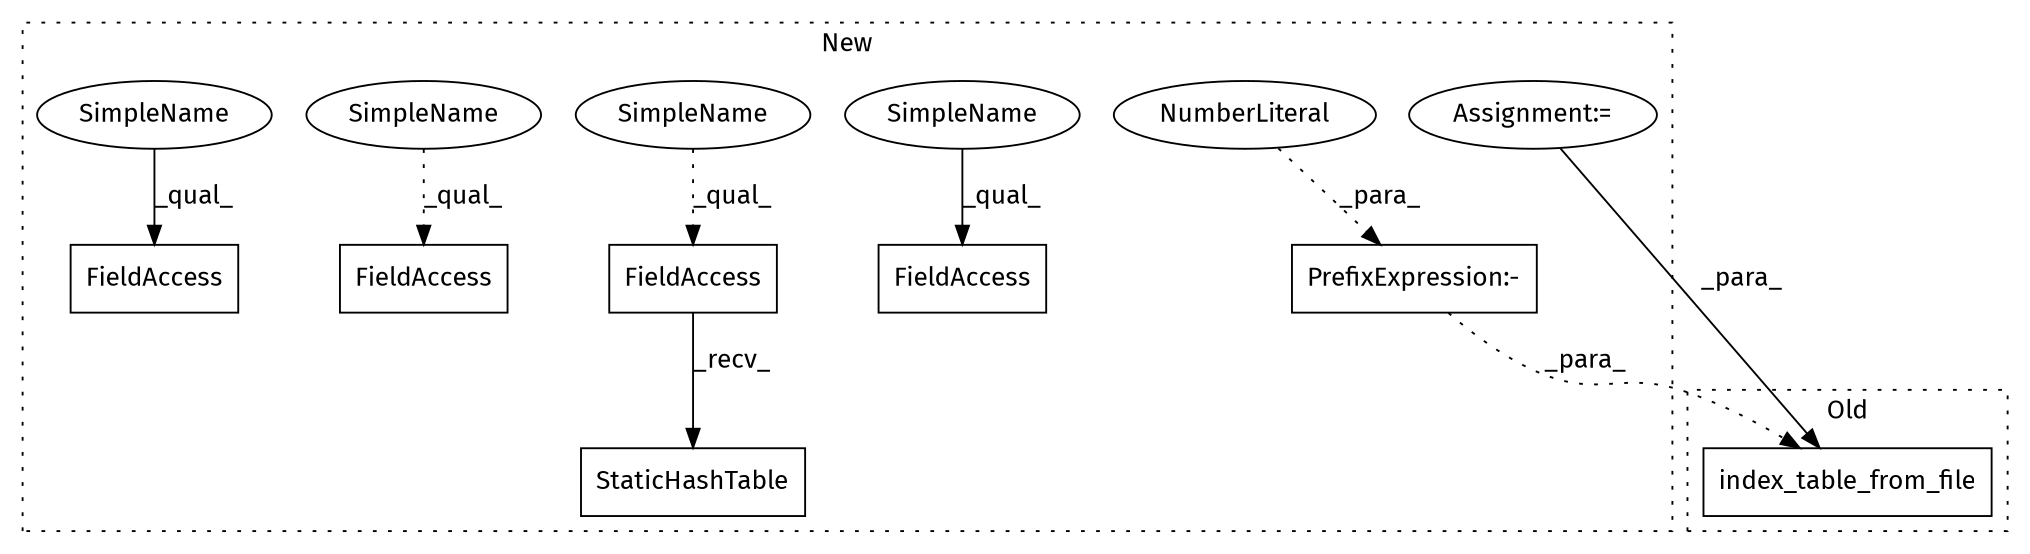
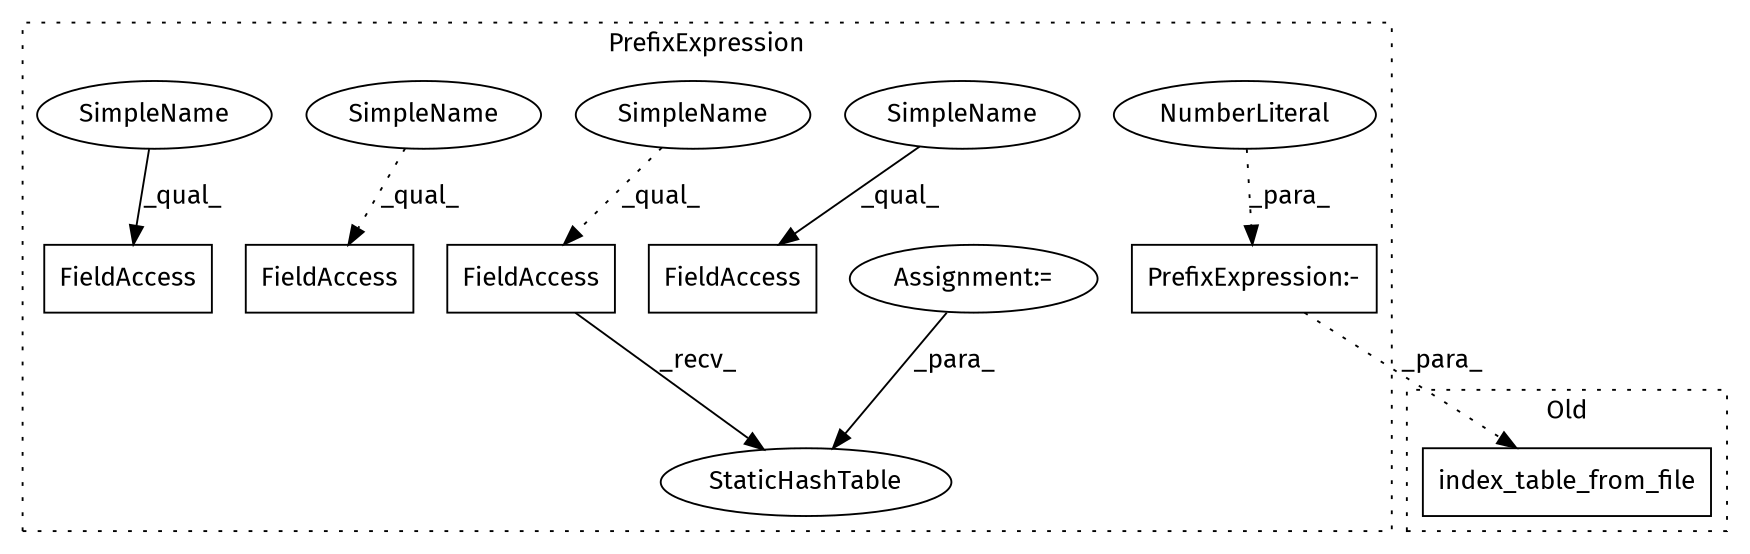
(848, 44) -> (707, 44)
(1684, 291) -> (896, 373)
(693, 482) -> (806, 482)
